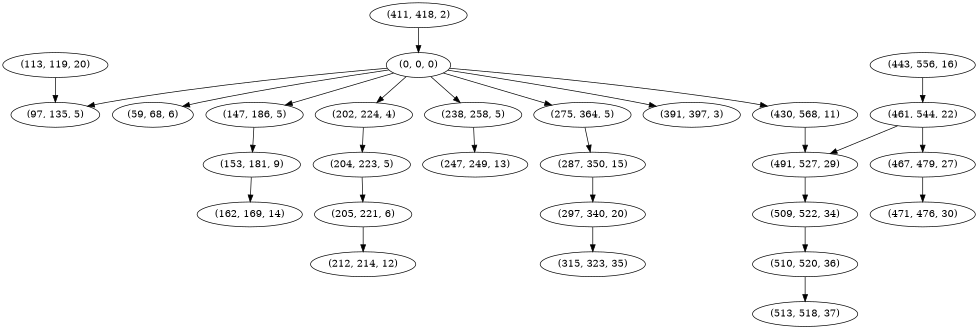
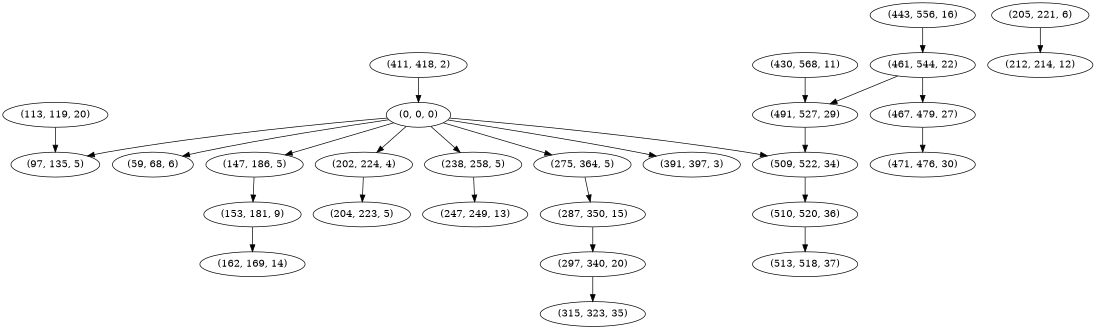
(605, 84) -> (605, 134)
(362, 186) -> none
